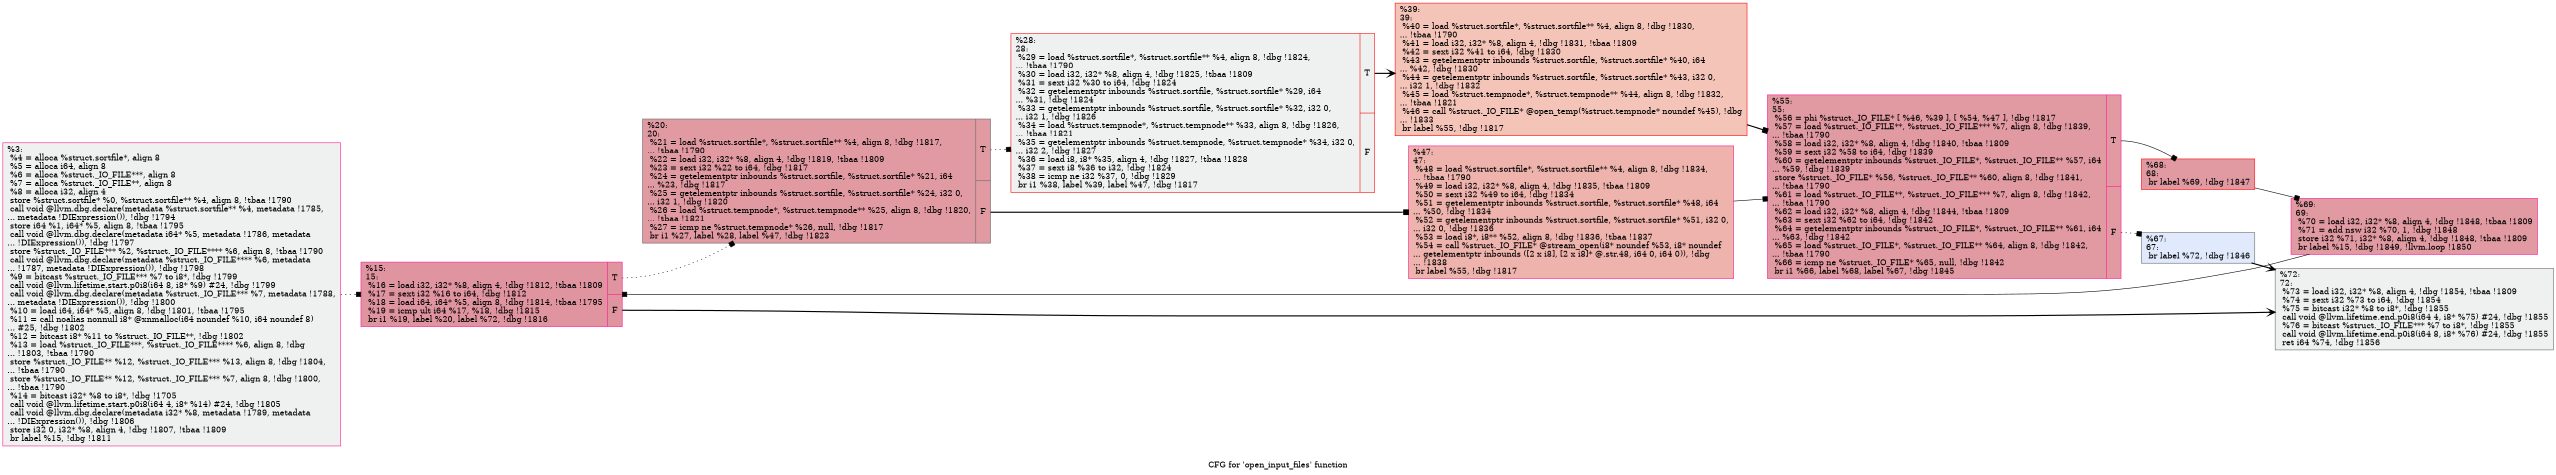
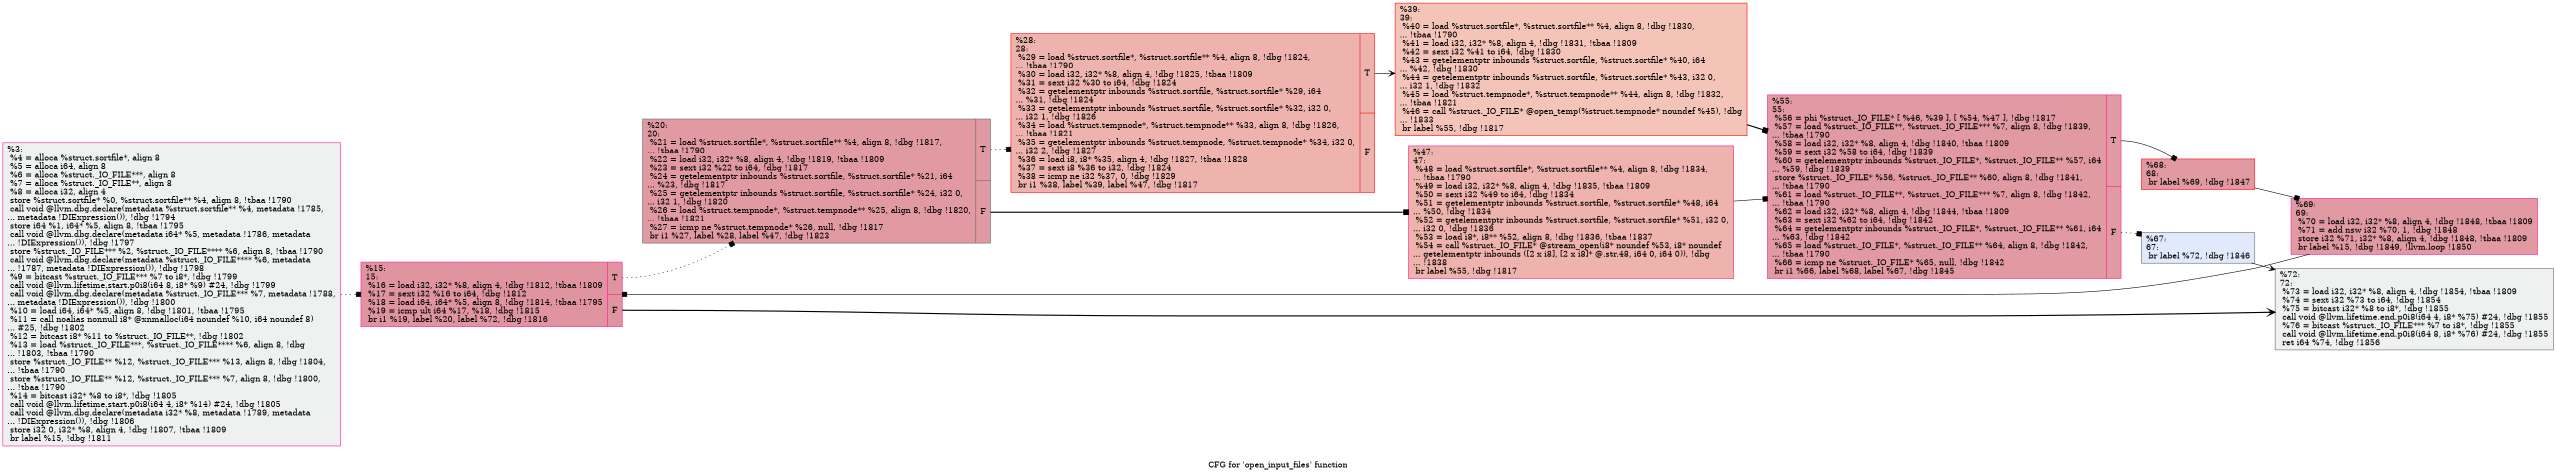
(1382, 73) -> (1382, 73)
(1193, 113) -> (1193, 113)
(2257, 264) -> (2257, 264)
(92, 396) -> (92, 396)
